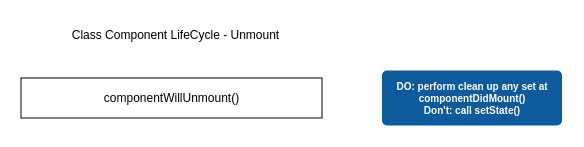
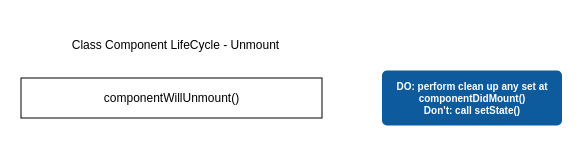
(176, 36) -> (176, 46)
